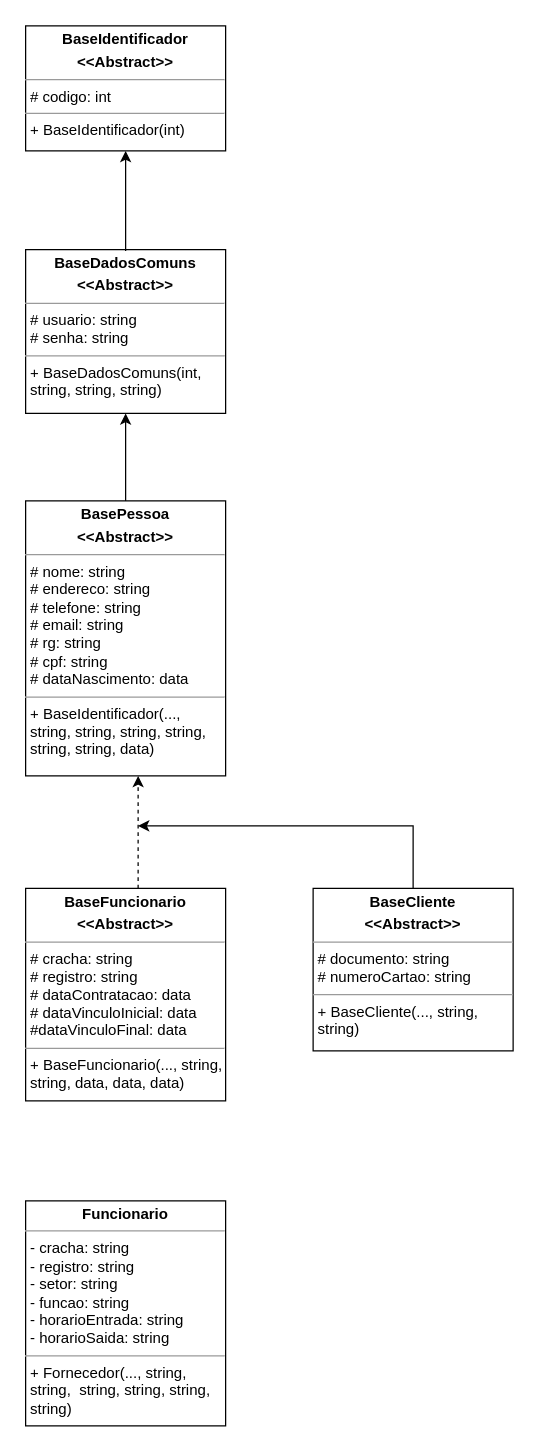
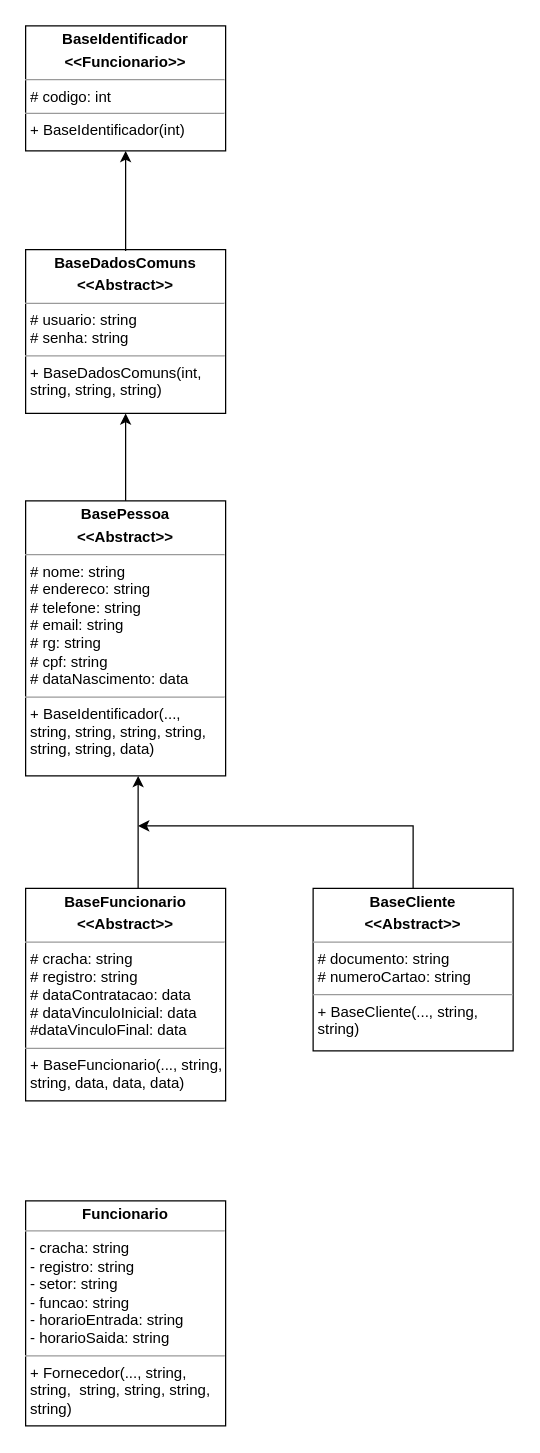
(119, 62) -> (119, 62)
(138, 835) -> (138, 835)
